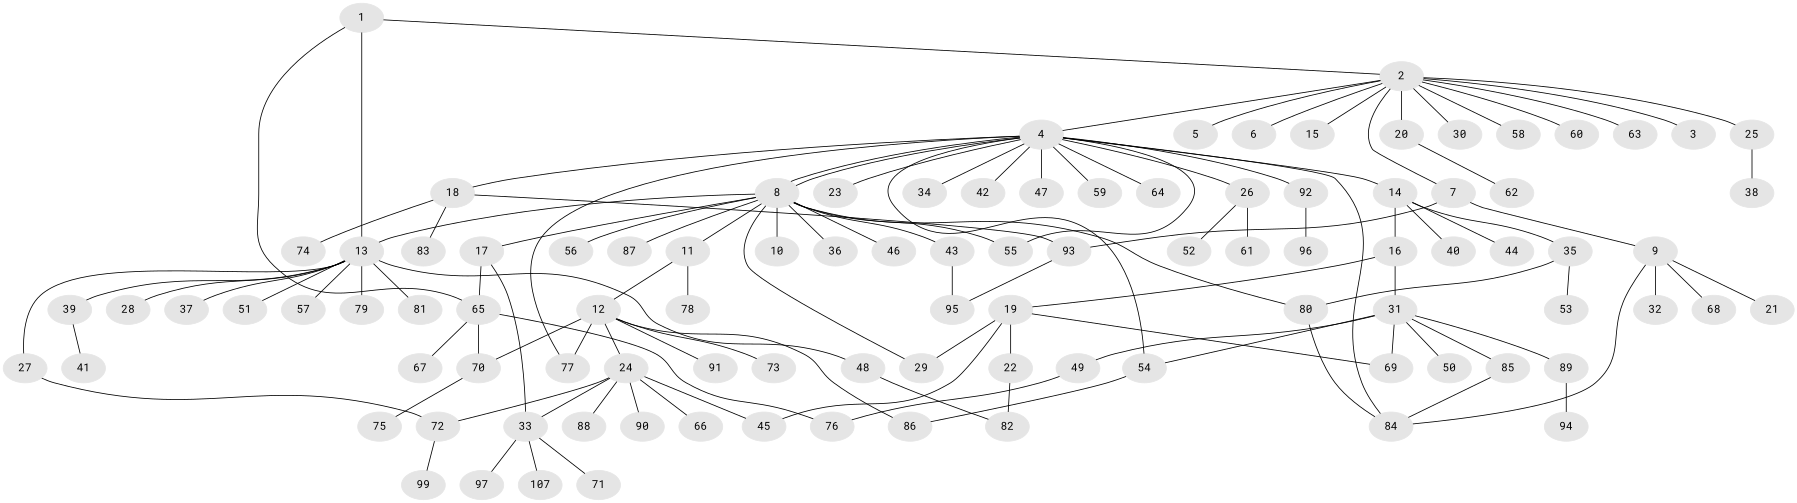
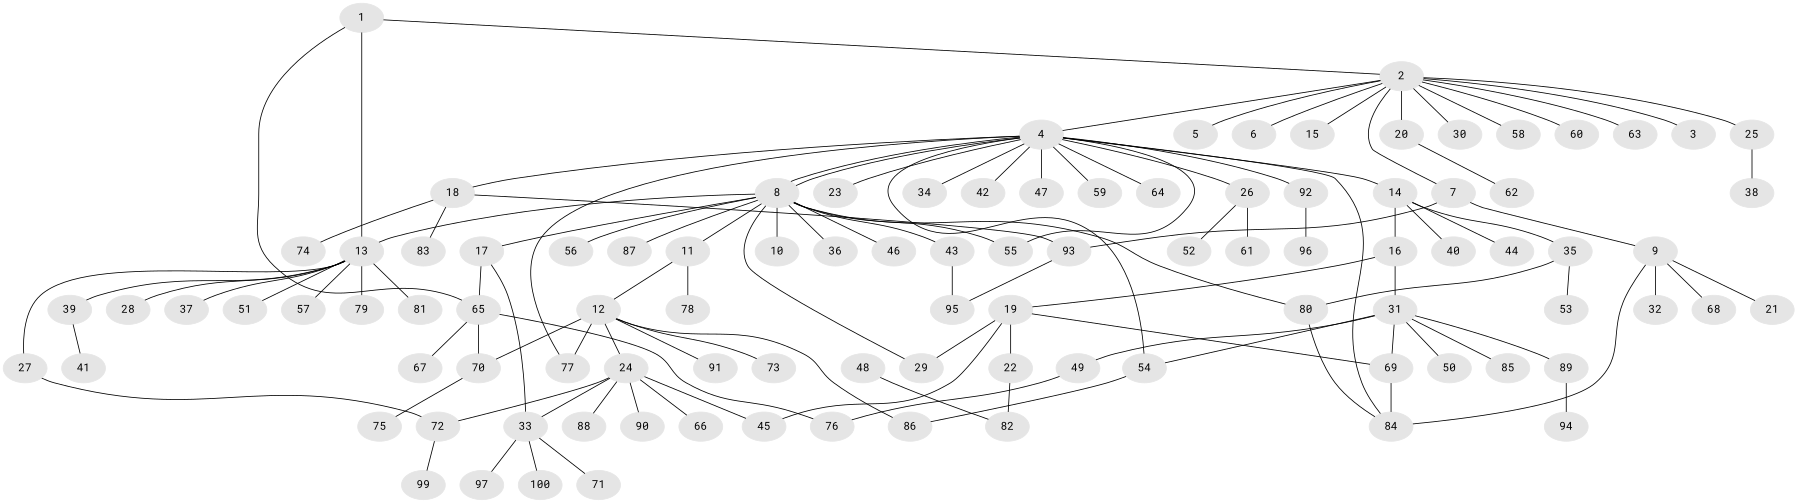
(607, 287) -> none
(1449, 397) -> (1391, 398)
(540, 485) -> (540, 485)
